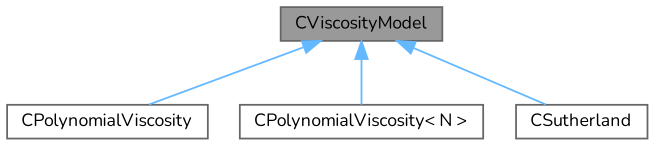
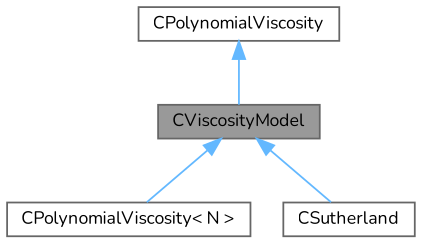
(226, 76) -> (239, 82)
